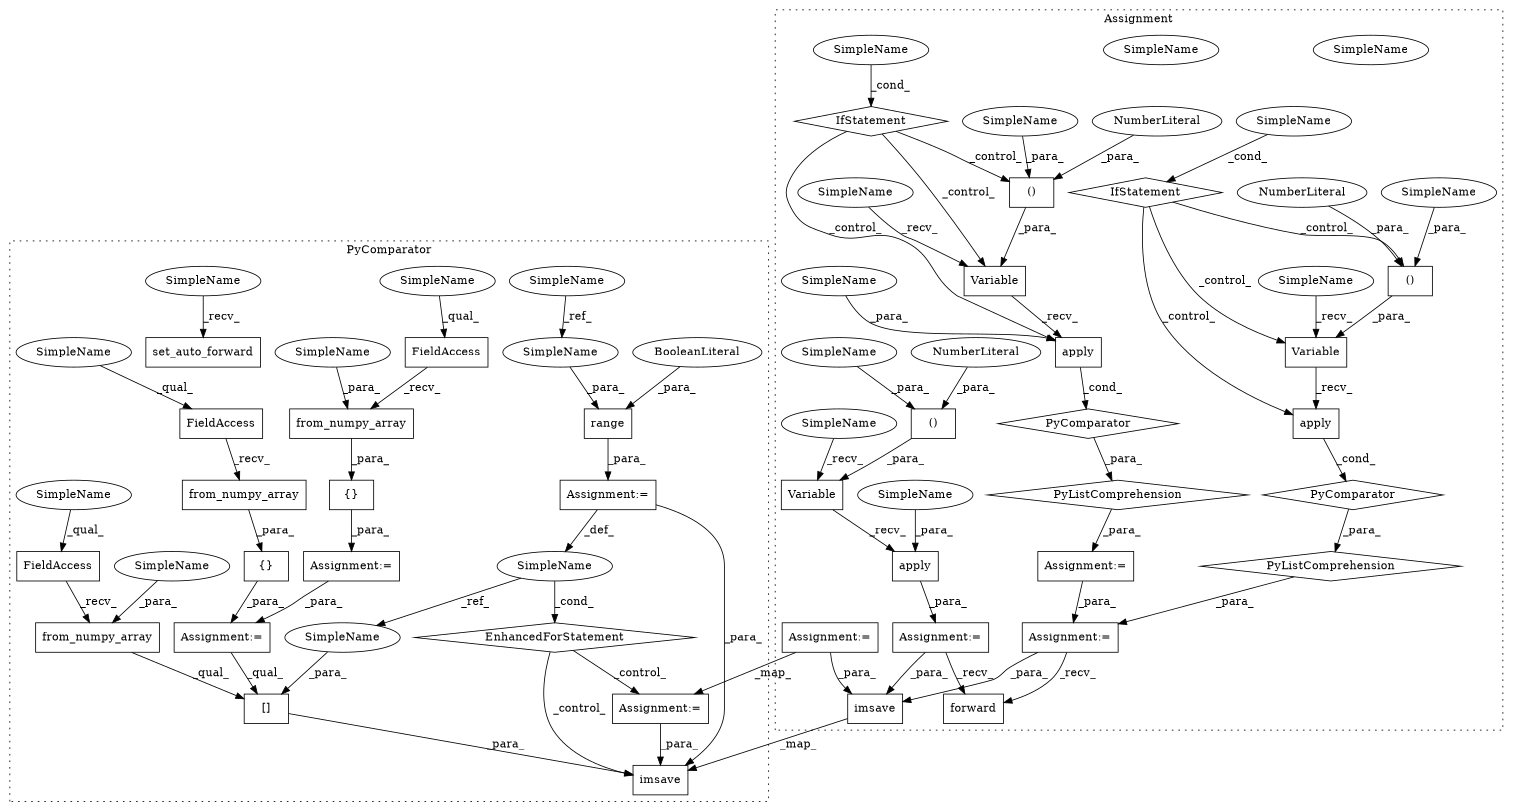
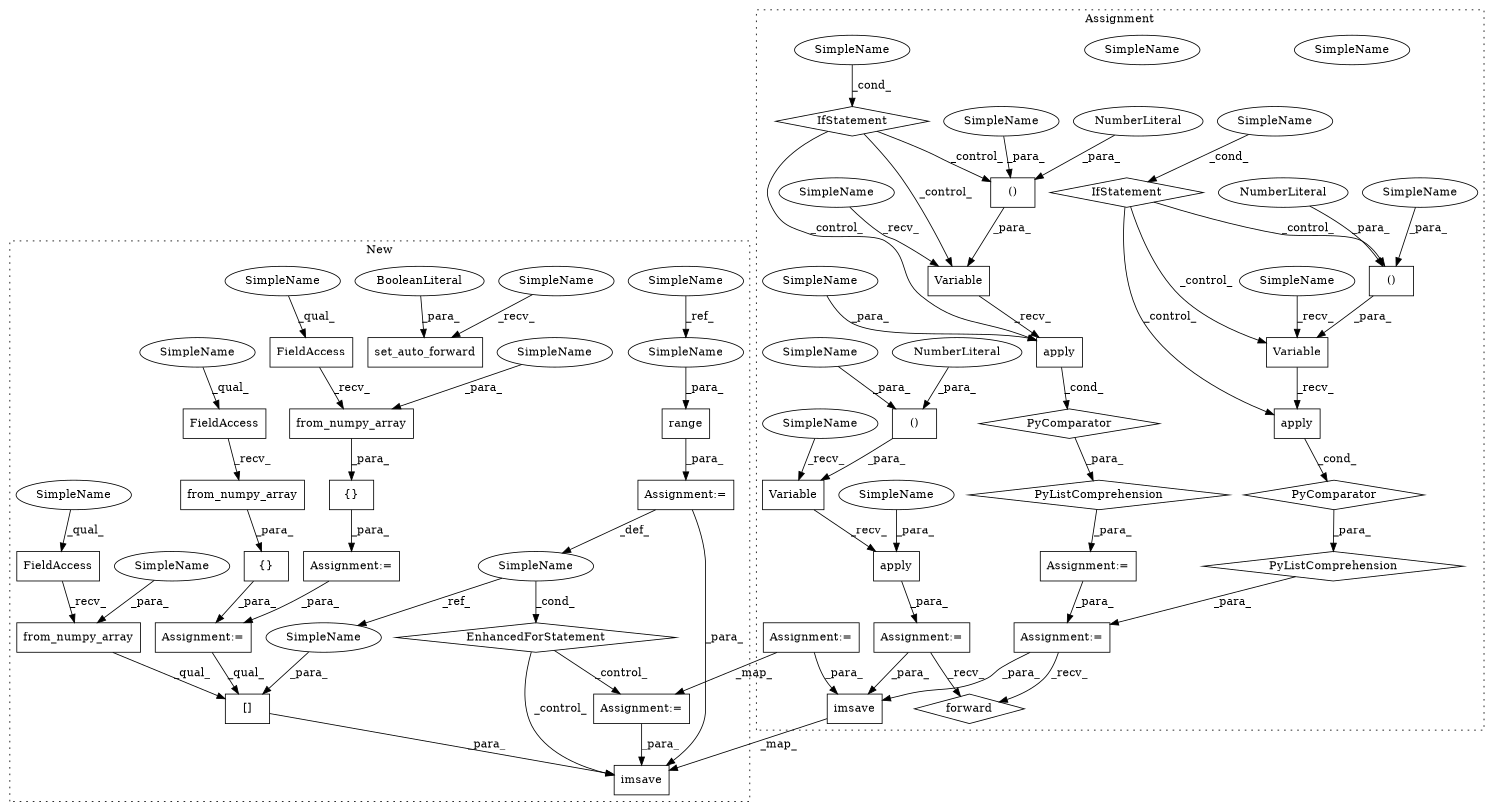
(389, 250) -> (380, 250)
(656, 385) -> (422, 313)
(974, 709) -> (969, 709)
